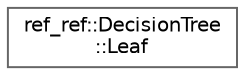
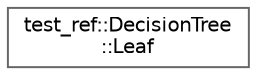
(122, 38) -> (128, 38)
